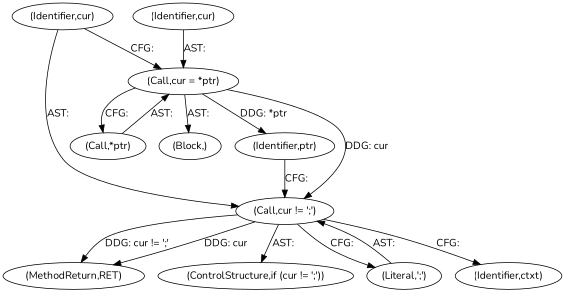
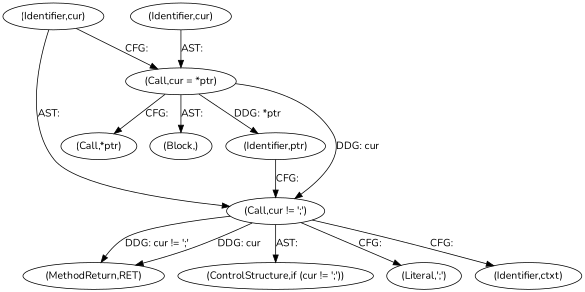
(142, 117) -> none
(360, 240) -> none
